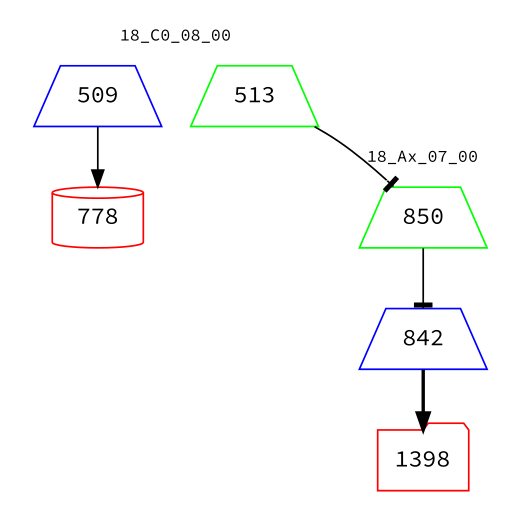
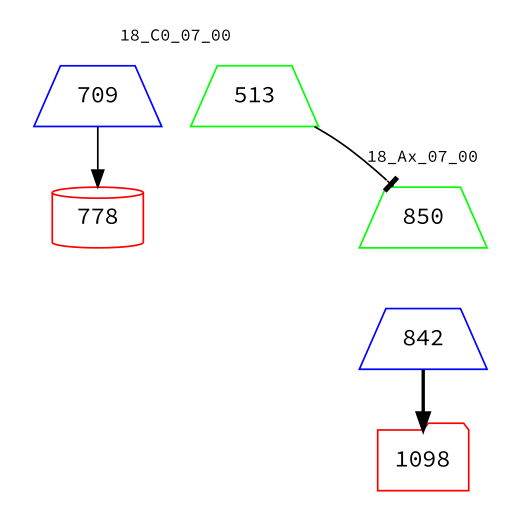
(176, 36) -> (176, 36)
(98, 96) -> (98, 96)
(423, 274) -> none
(423, 460) -> (423, 460)
